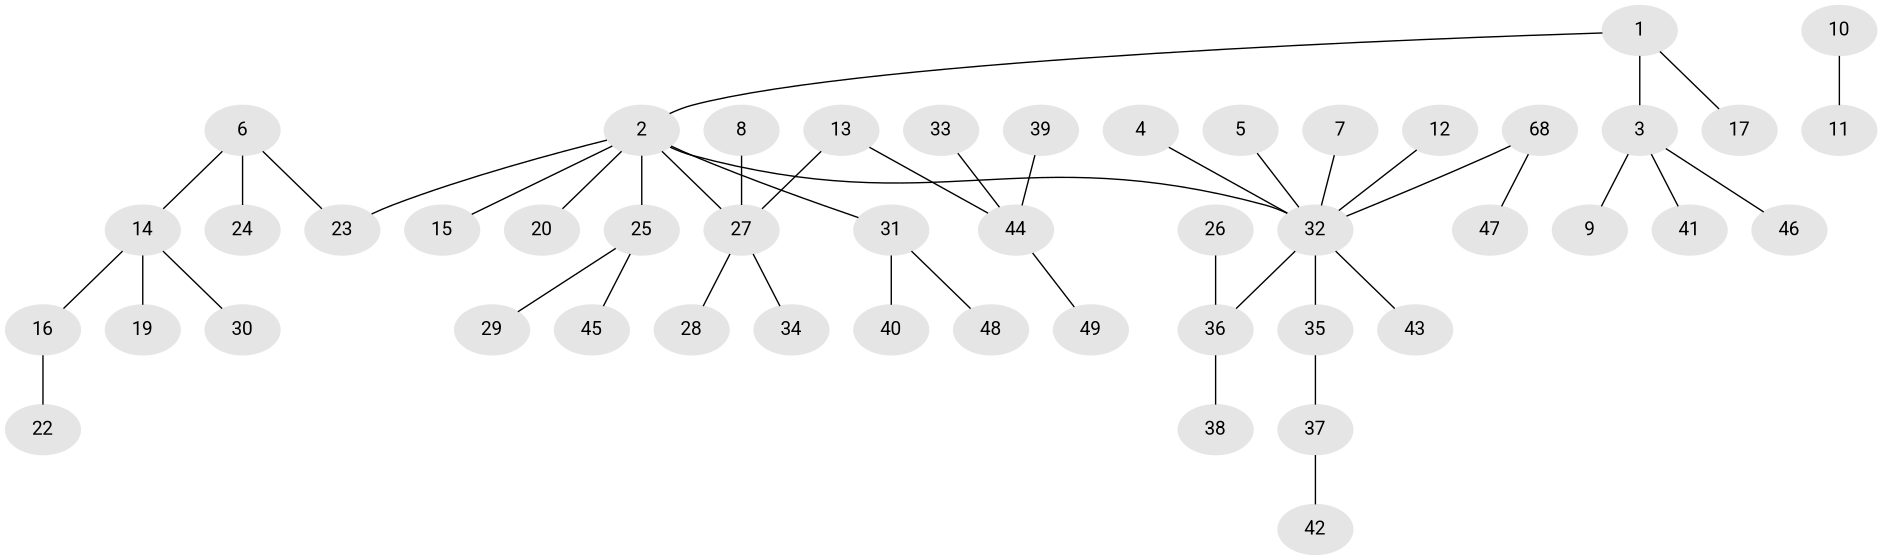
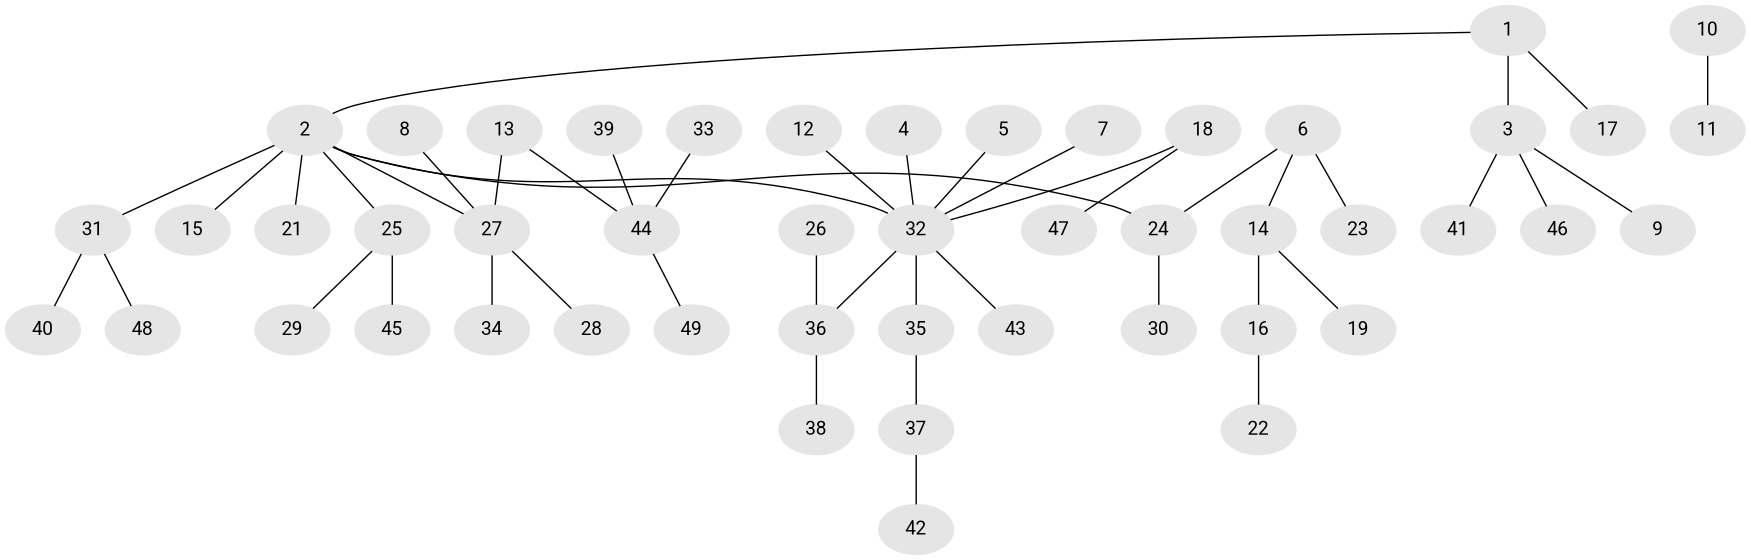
(1540, 130) -> (1203, 130)
(488, 173) -> (772, 177)
(542, 230) -> (292, 230)
(193, 280) -> (1159, 280)
